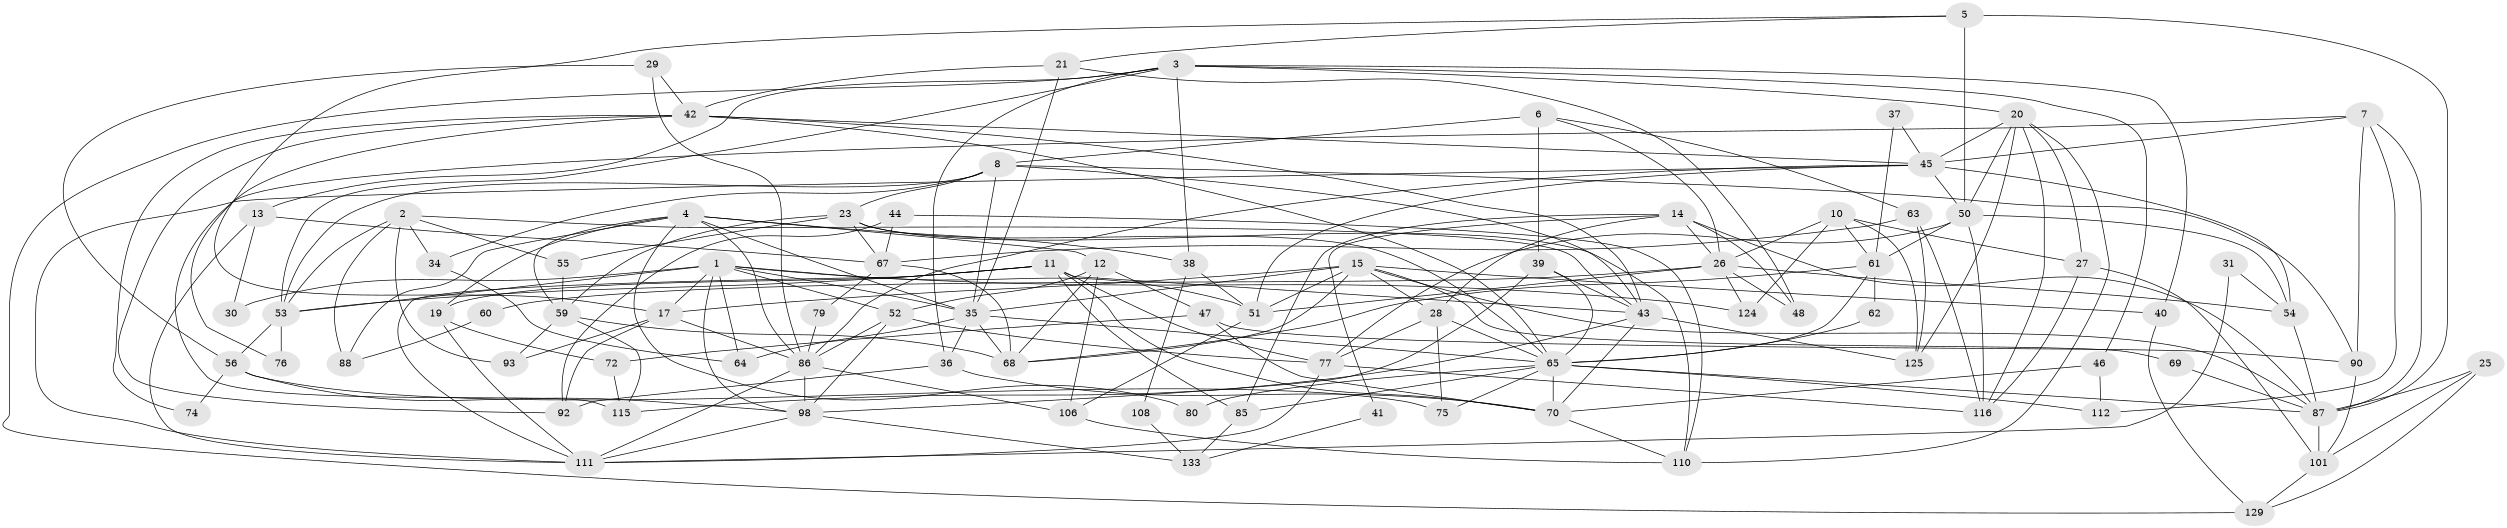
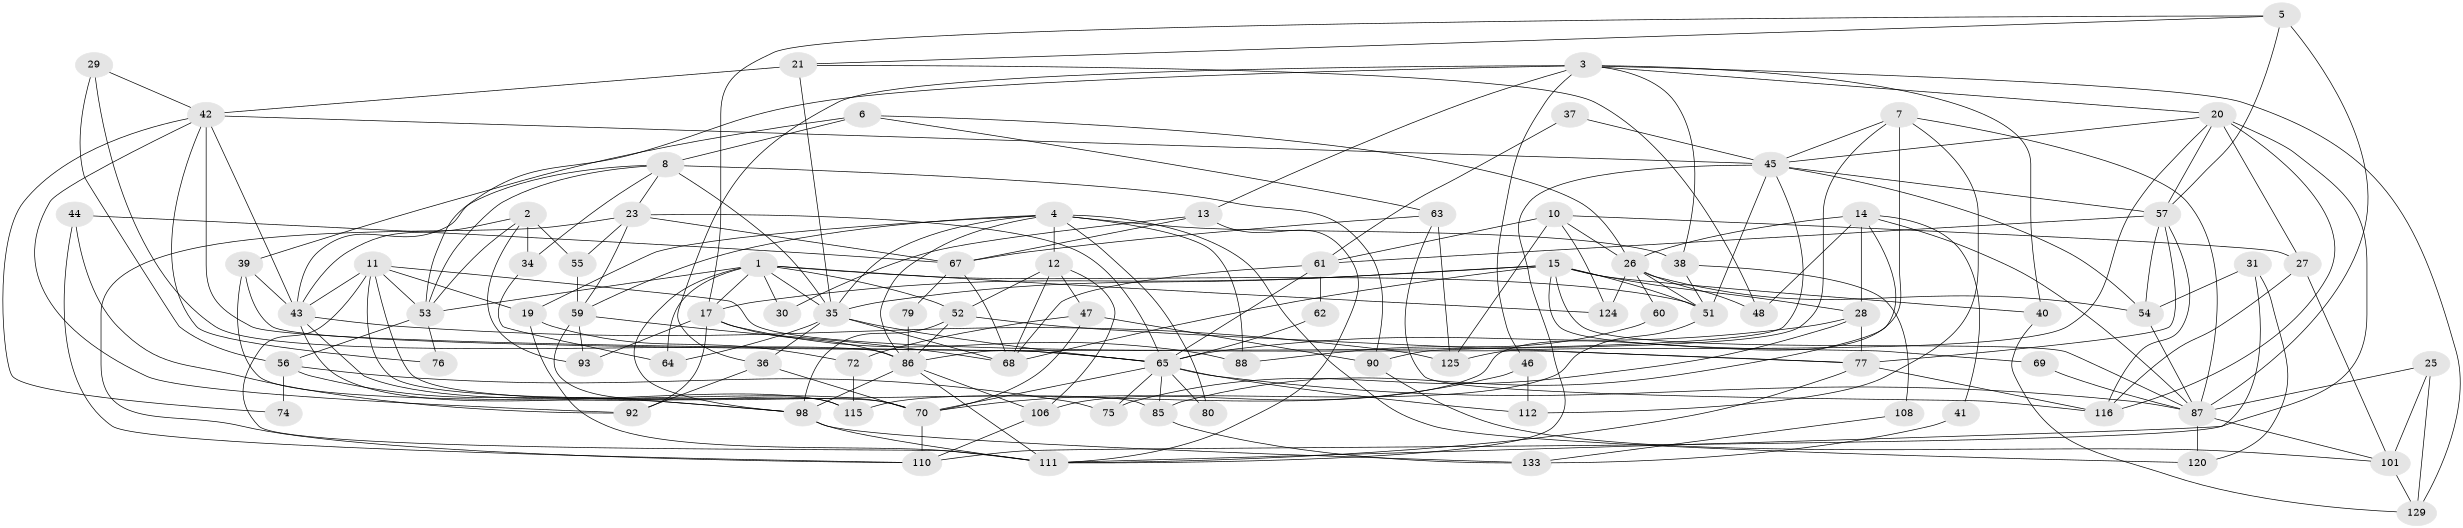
(1965, 214) -> (2162, 214)
(343, 279) -> (1035, 343)
none -> (2197, 463)
